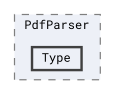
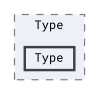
(57, 26) -> (50, 26)
